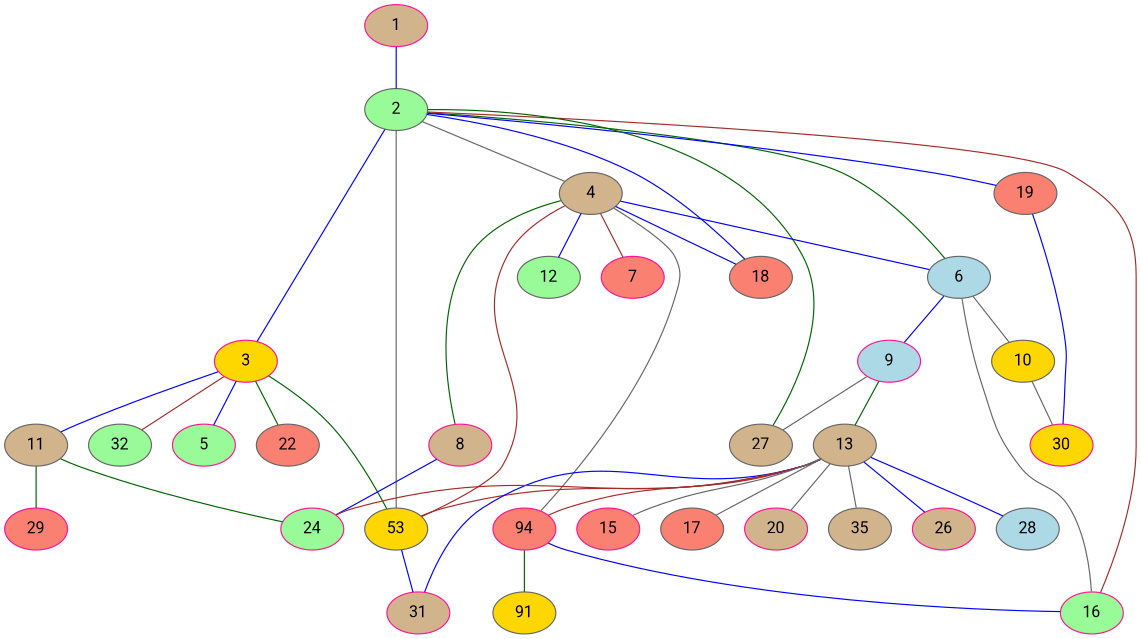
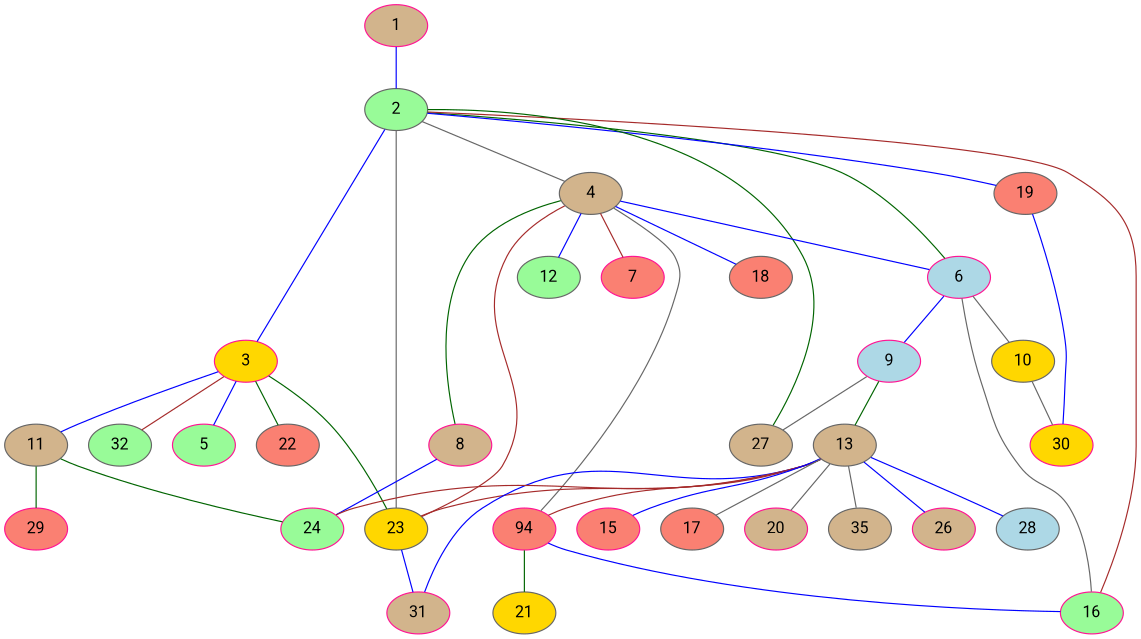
(600, 158) -> none
(959, 277) -> (959, 277)
(698, 493) -> (698, 493)
(396, 529) -> (396, 529)
(524, 613) -> (524, 613)
